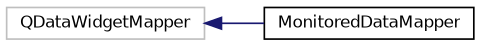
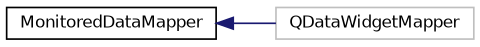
(243, 23) -> (255, 23)
